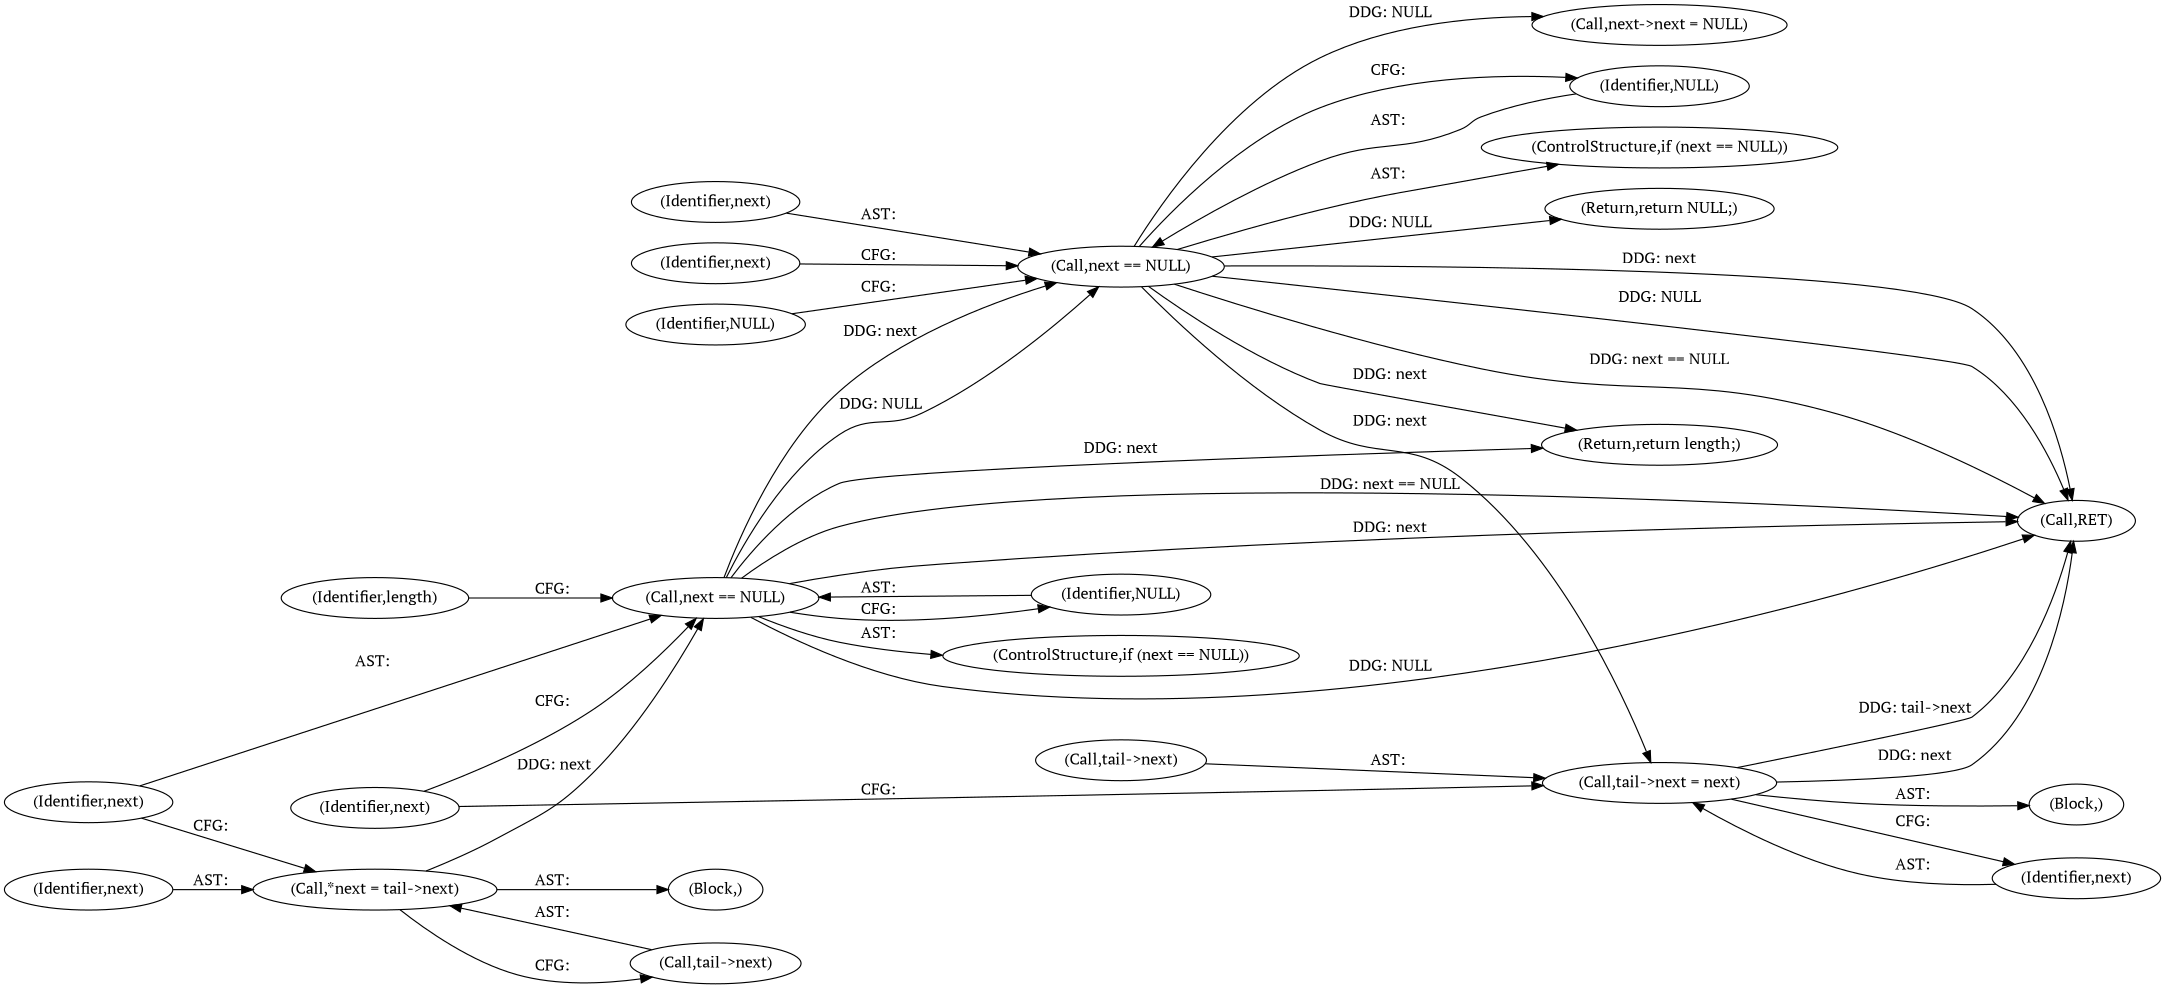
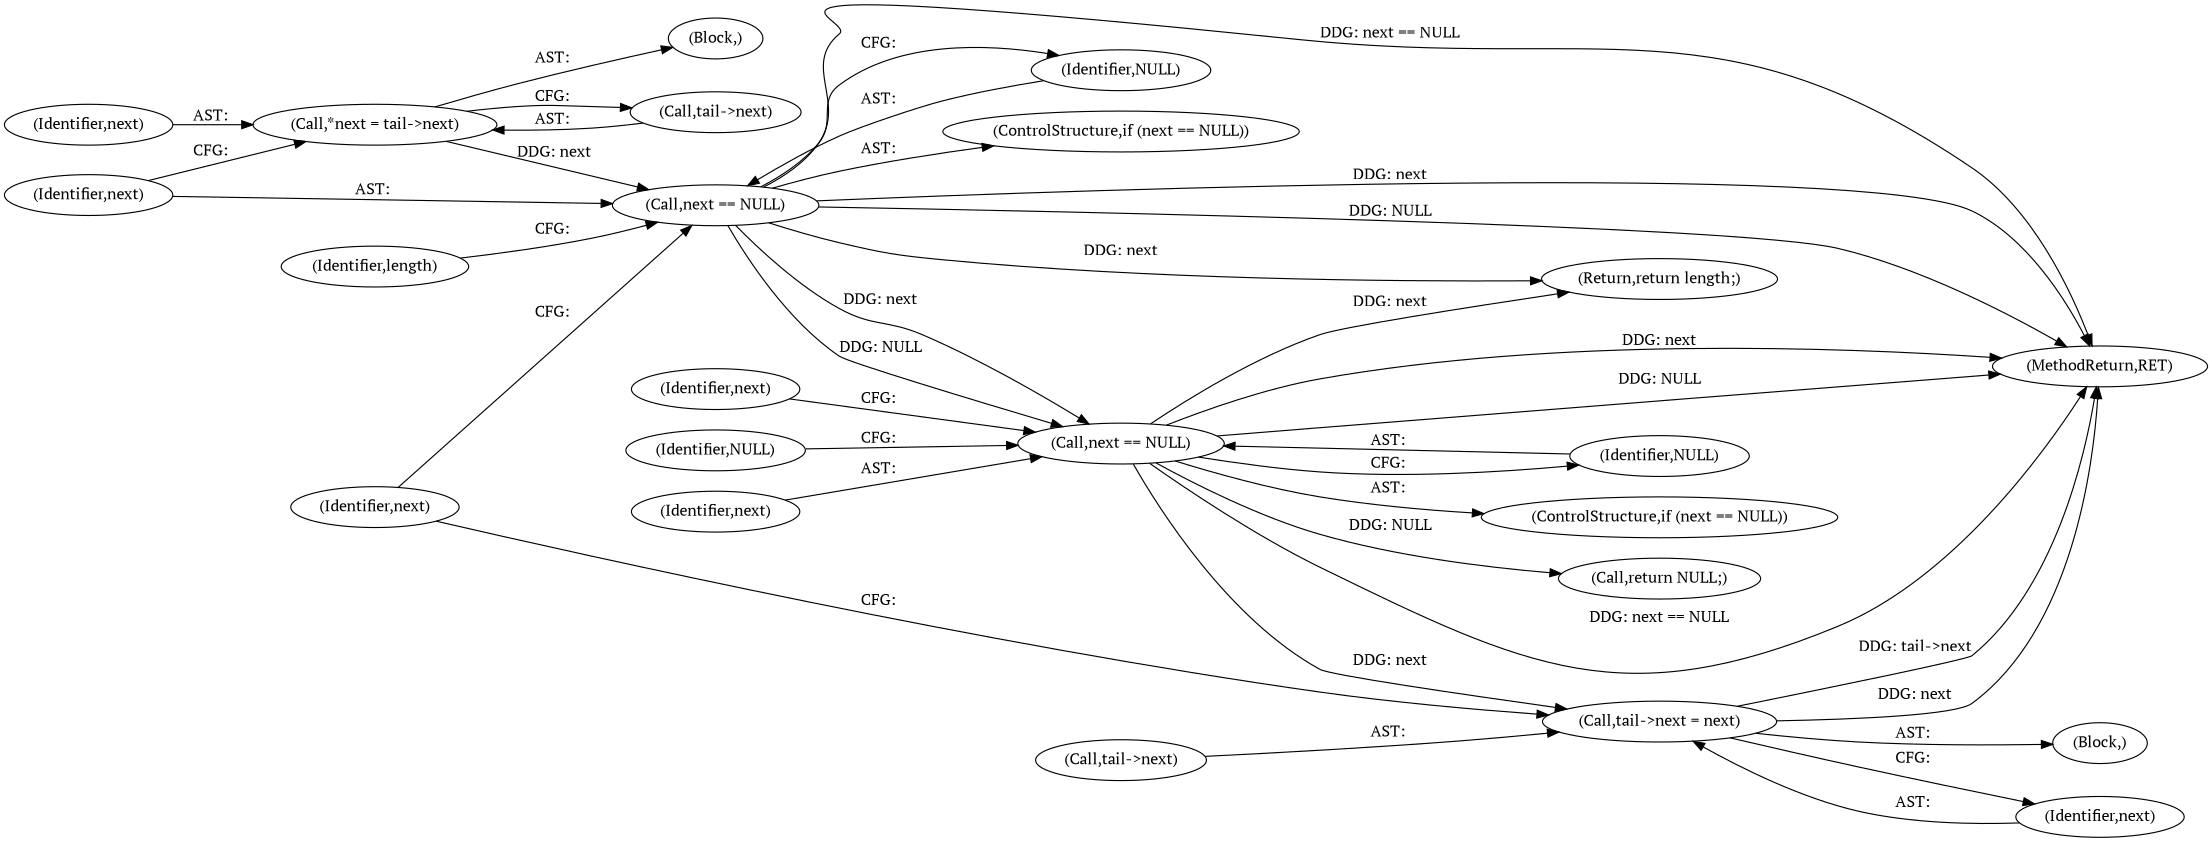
(1660, 25) -> none
(1660, 209) -> (1660, 579)
(2076, 521) -> (2100, 366)
